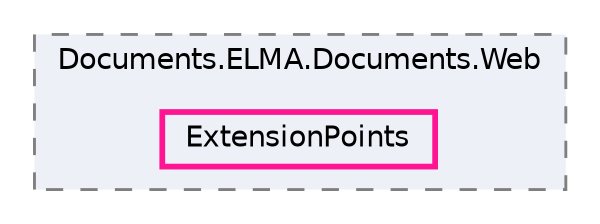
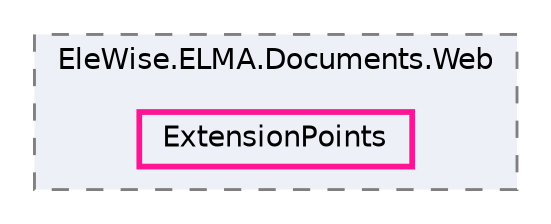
(300, 62) -> (276, 62)
